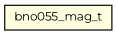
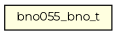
(58, 18) -> (58, 18)
